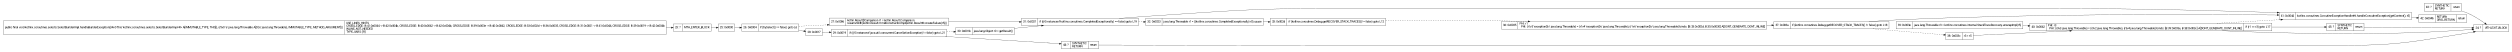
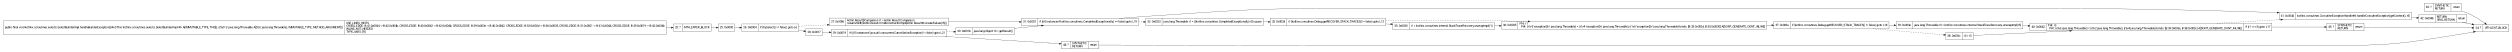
(2073, 15) -> (1892, 25)
none -> (1444, 26)
(2347, 34) -> (2467, 23)
